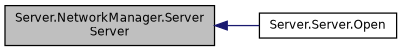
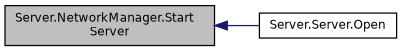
(110, 26) -> (110, 26)
